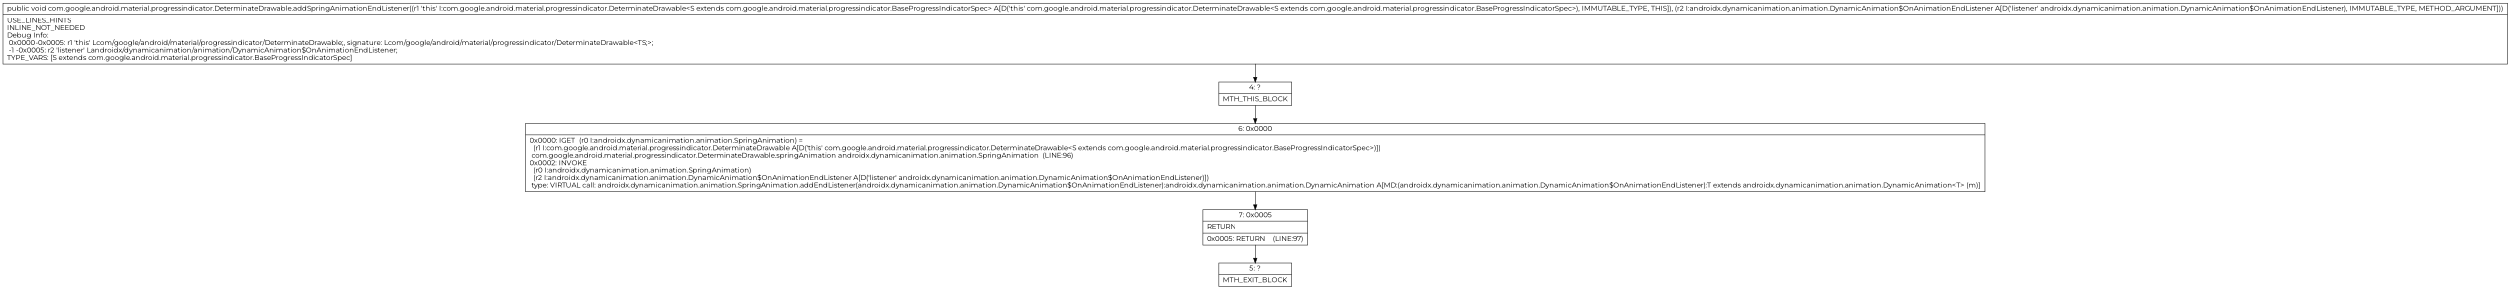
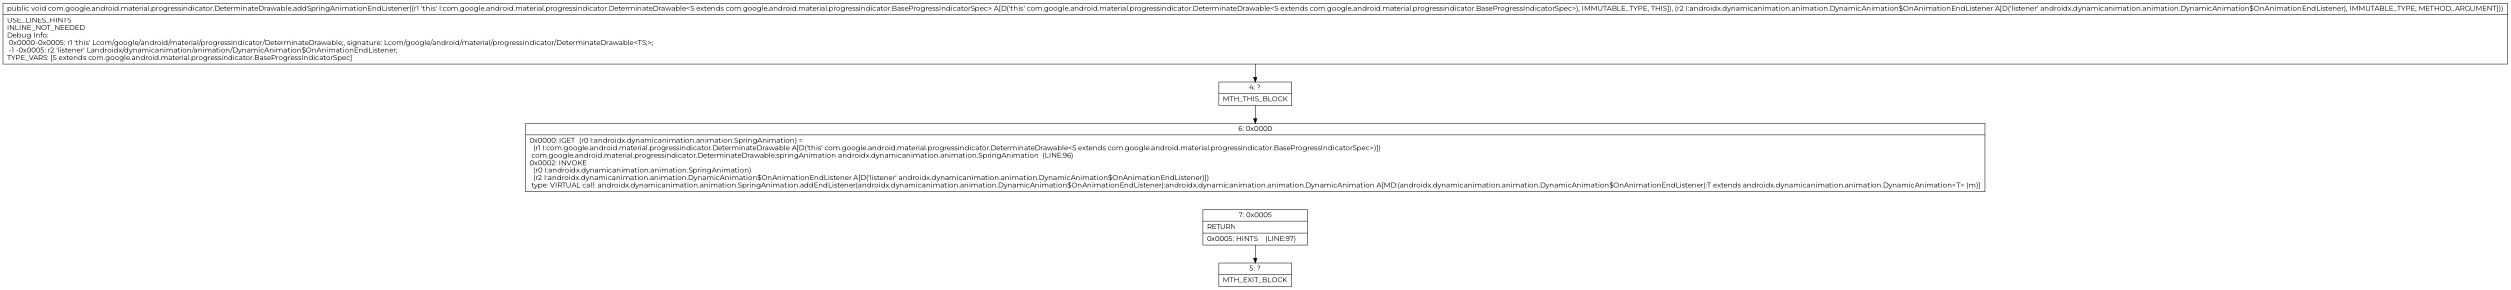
(1255, 198) -> none
(1255, 239) -> (1252, 239)
